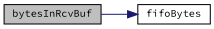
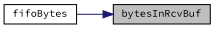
(114, 14) -> (90, 14)
